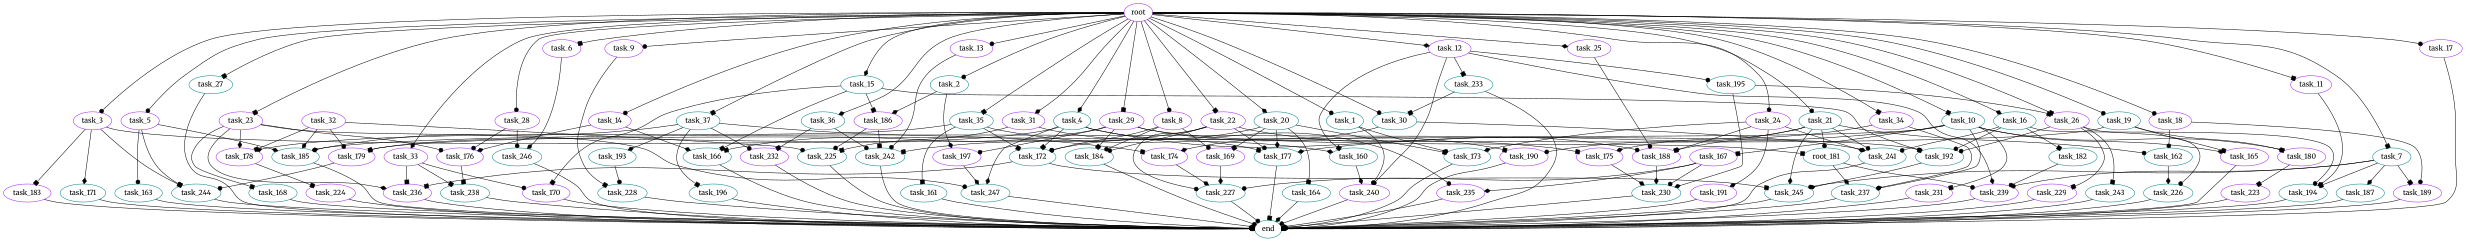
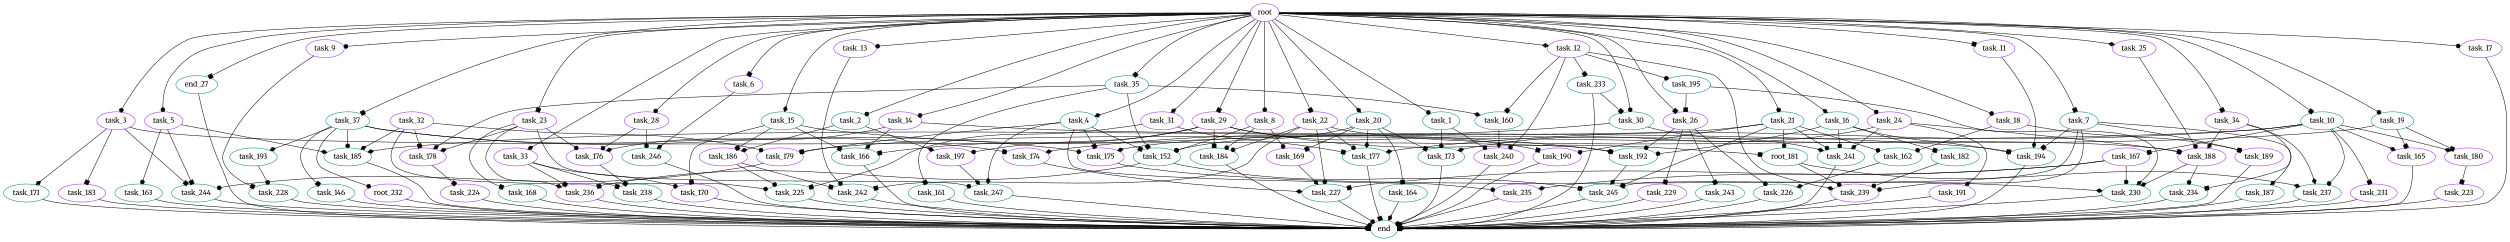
(211, 85) -> (197, 85)
(823, 121) -> none
none -> (1464, 134)
none -> (721, 141)
(764, 157) -> (388, 193)
(1033, 157) -> (1157, 157)
(1472, 179) -> (1691, 172)
(713, 193) -> (331, 193)
none -> (2184, 193)
